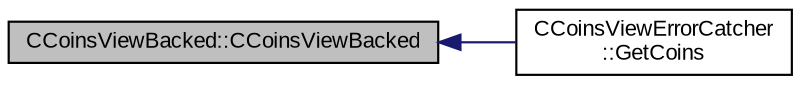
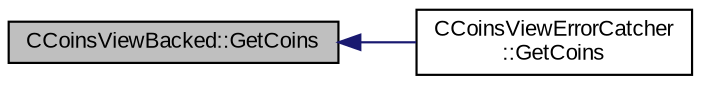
(223, 42) -> (174, 42)
